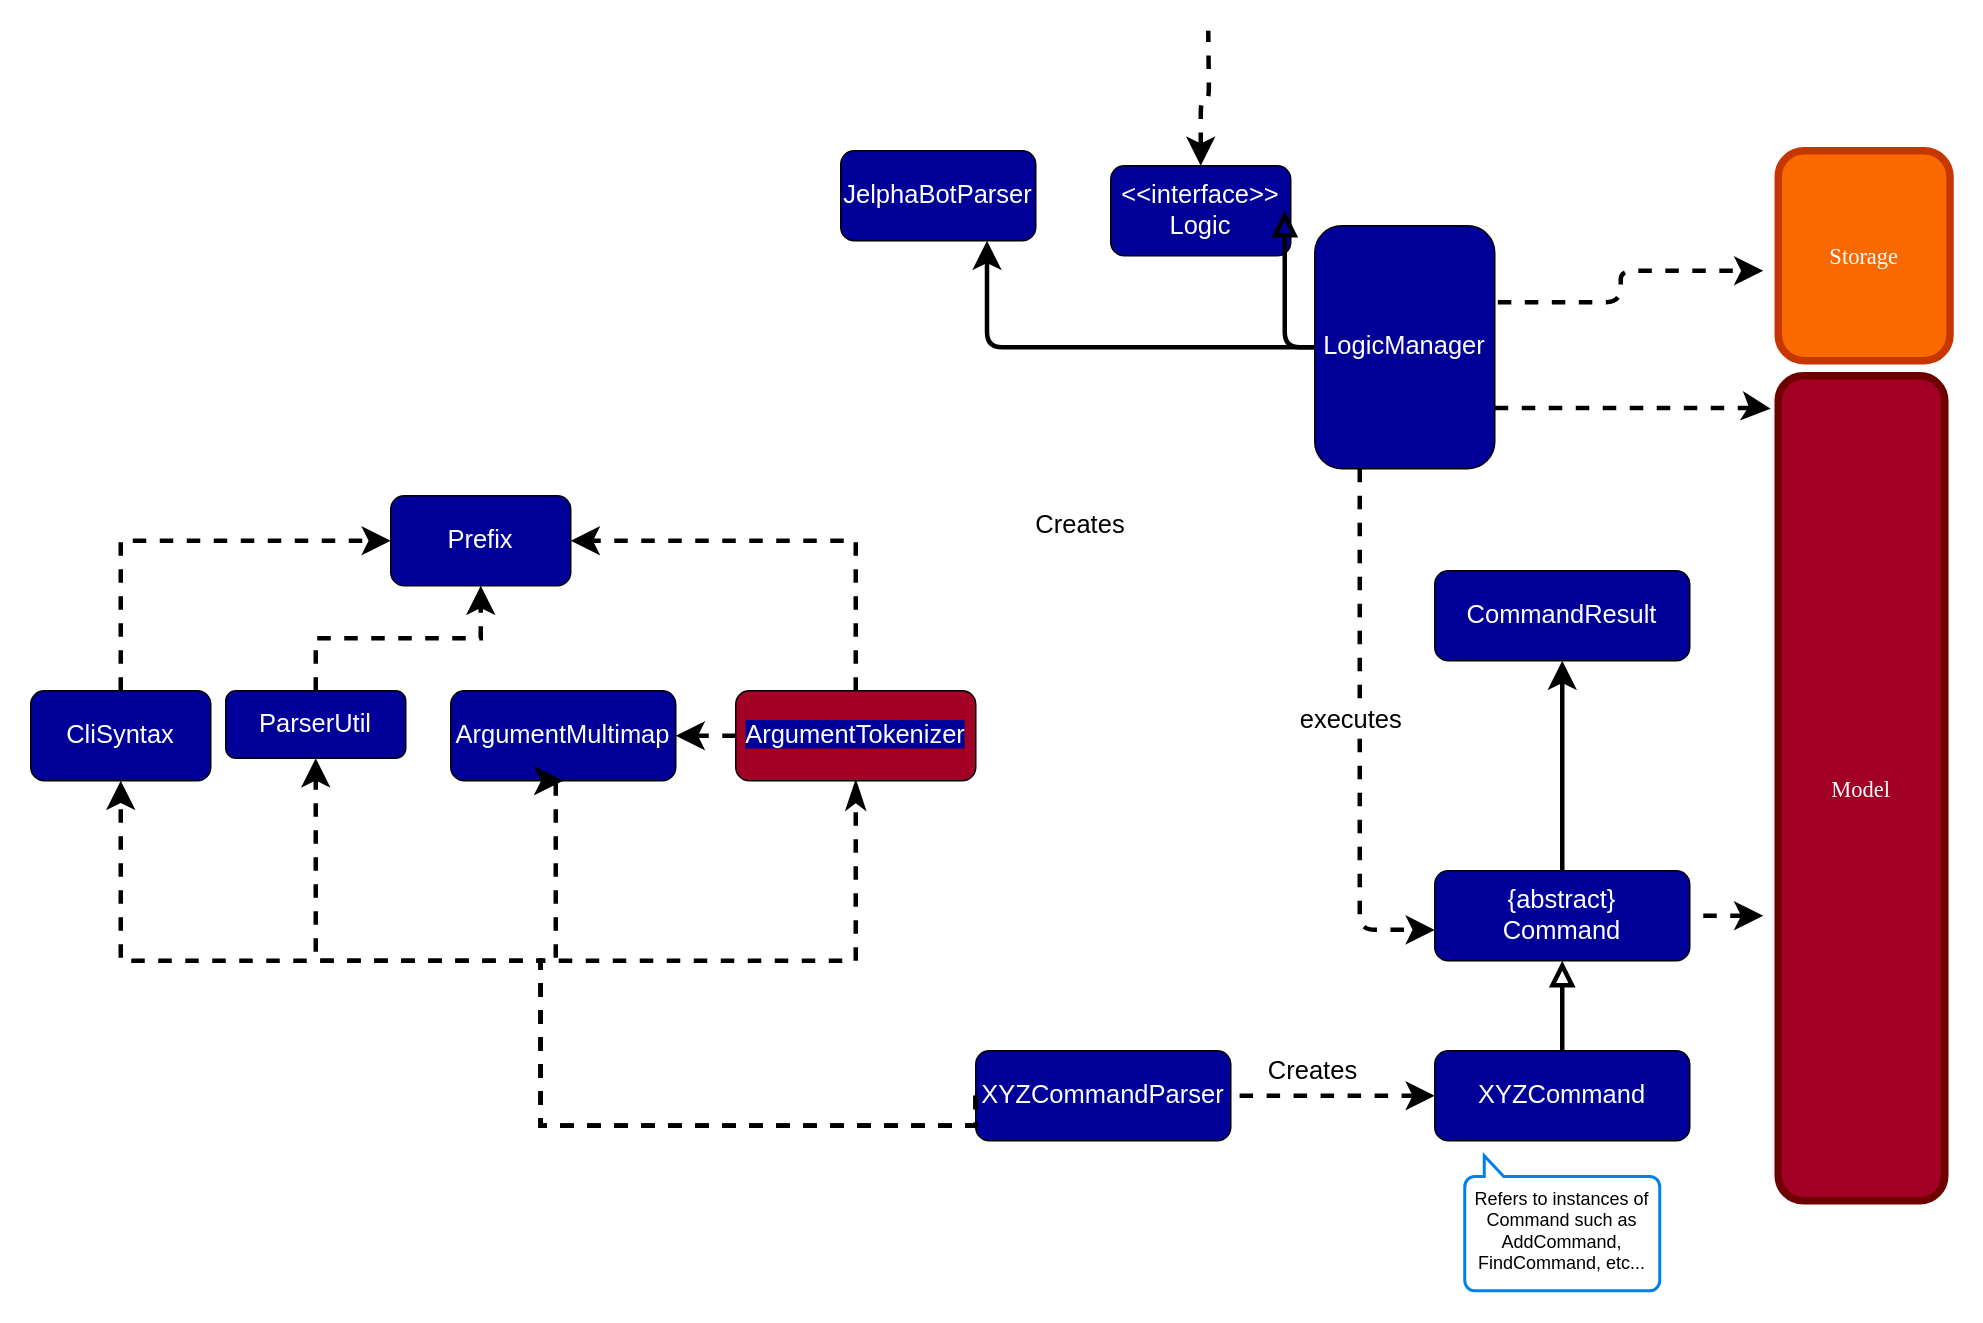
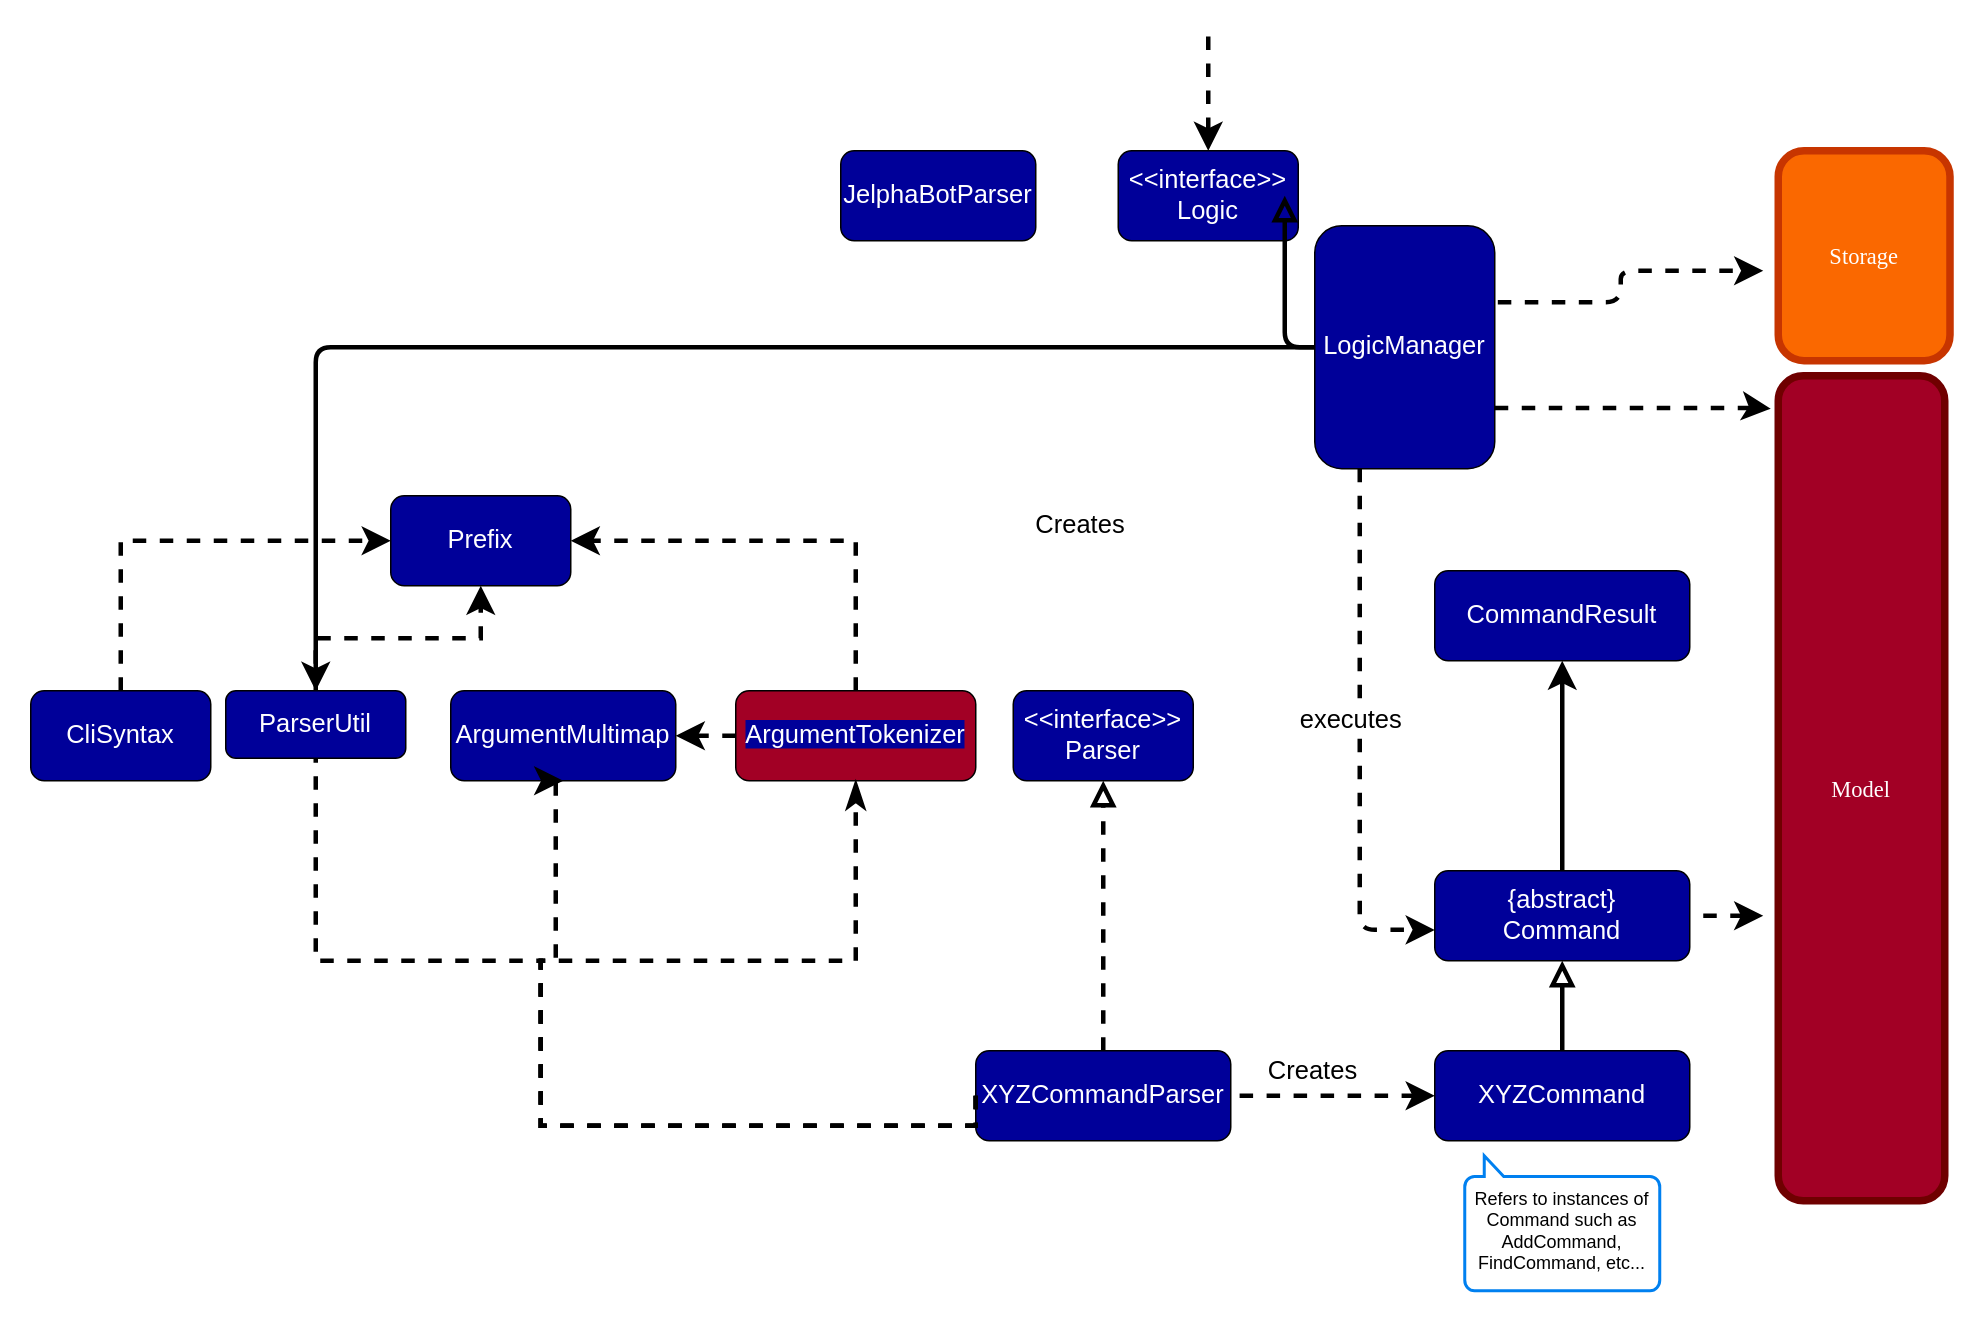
(1201, 211) -> (1208, 196)
(987, 305) -> (518, 347)
none -> (1103, 736)
(316, 781) -> (316, 771)
(121, 812) -> none
none -> (1103, 1017)
